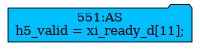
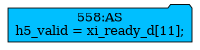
(100, 25) -> (100, 25)
